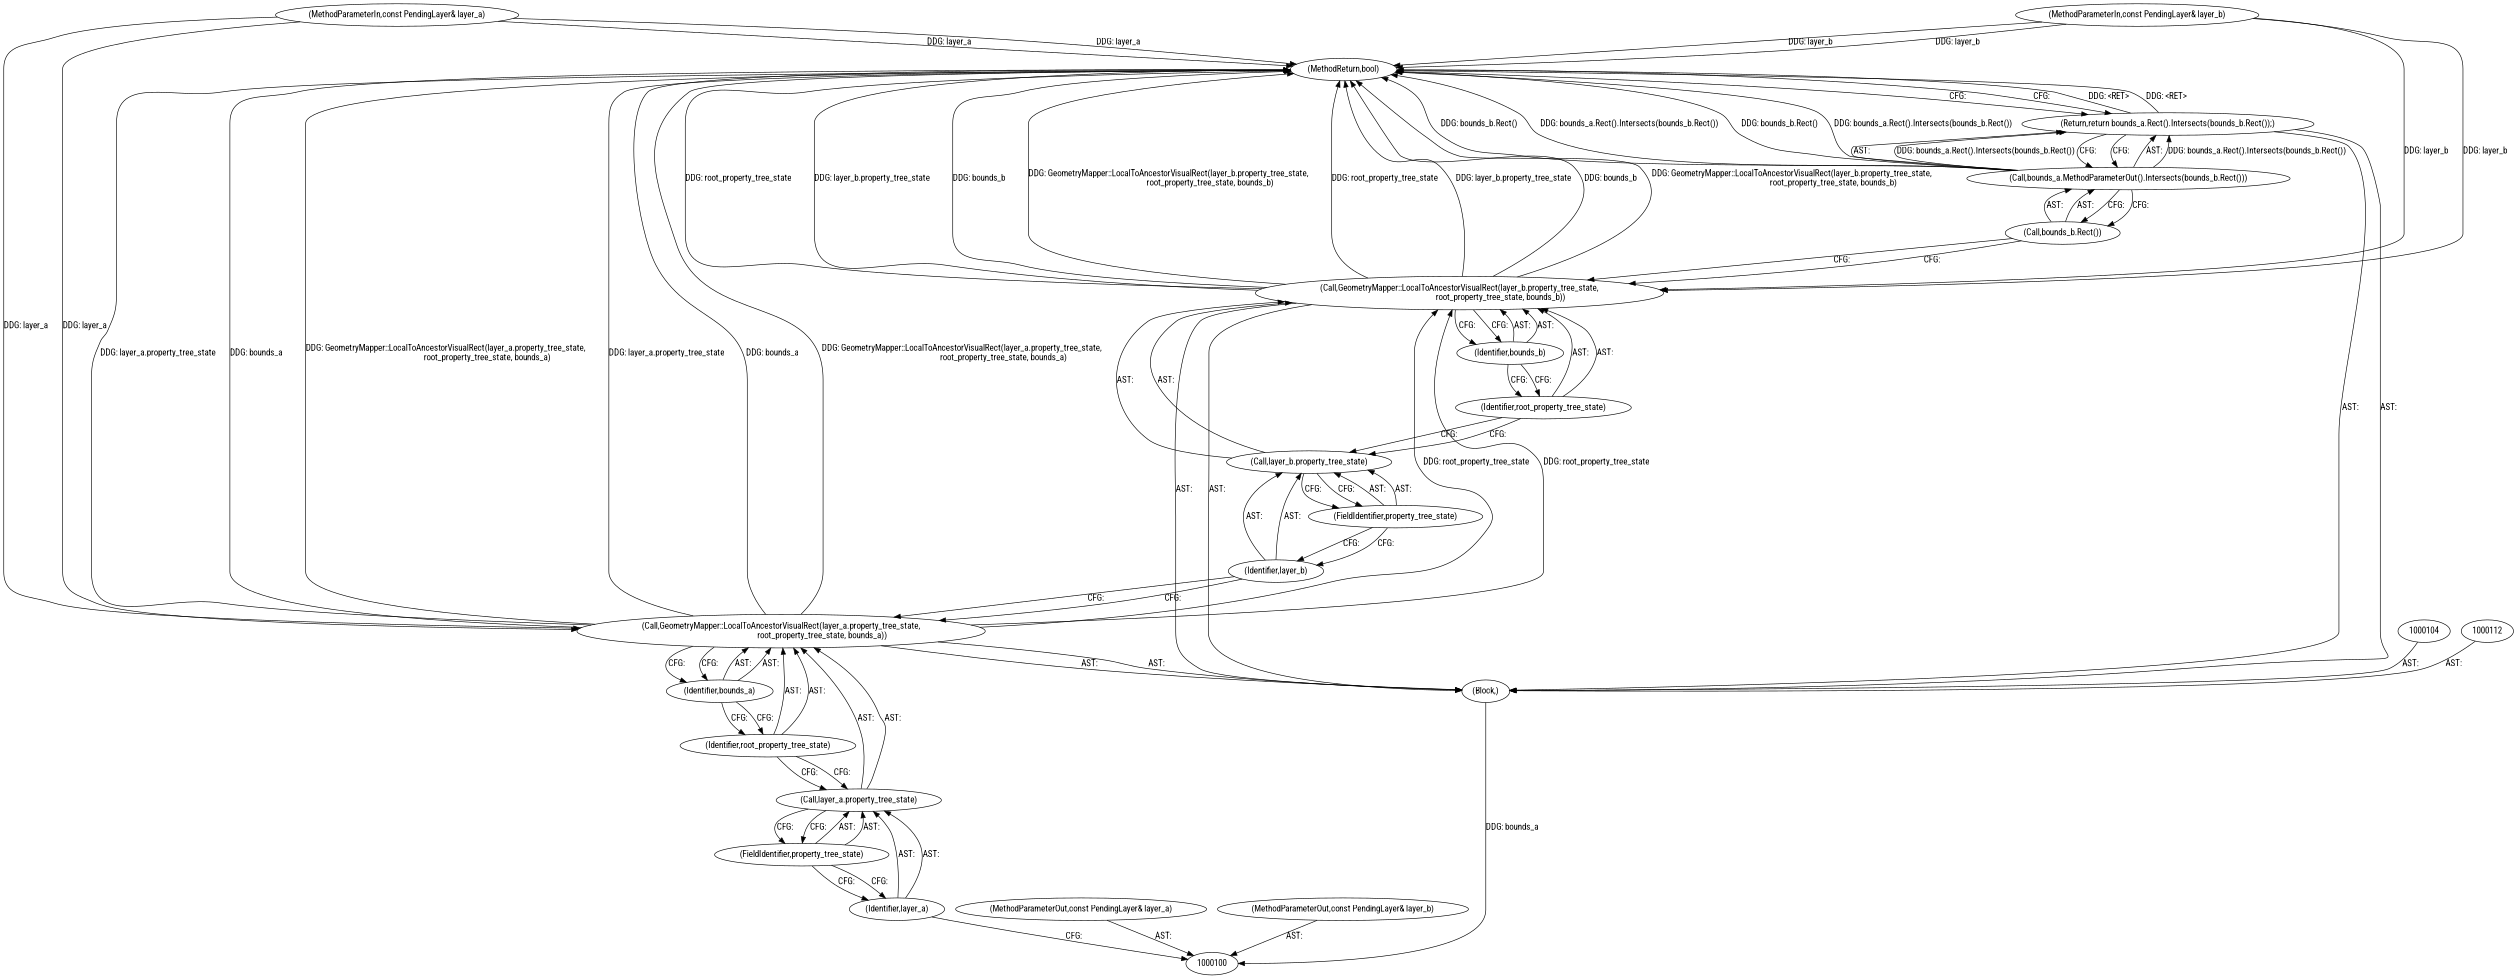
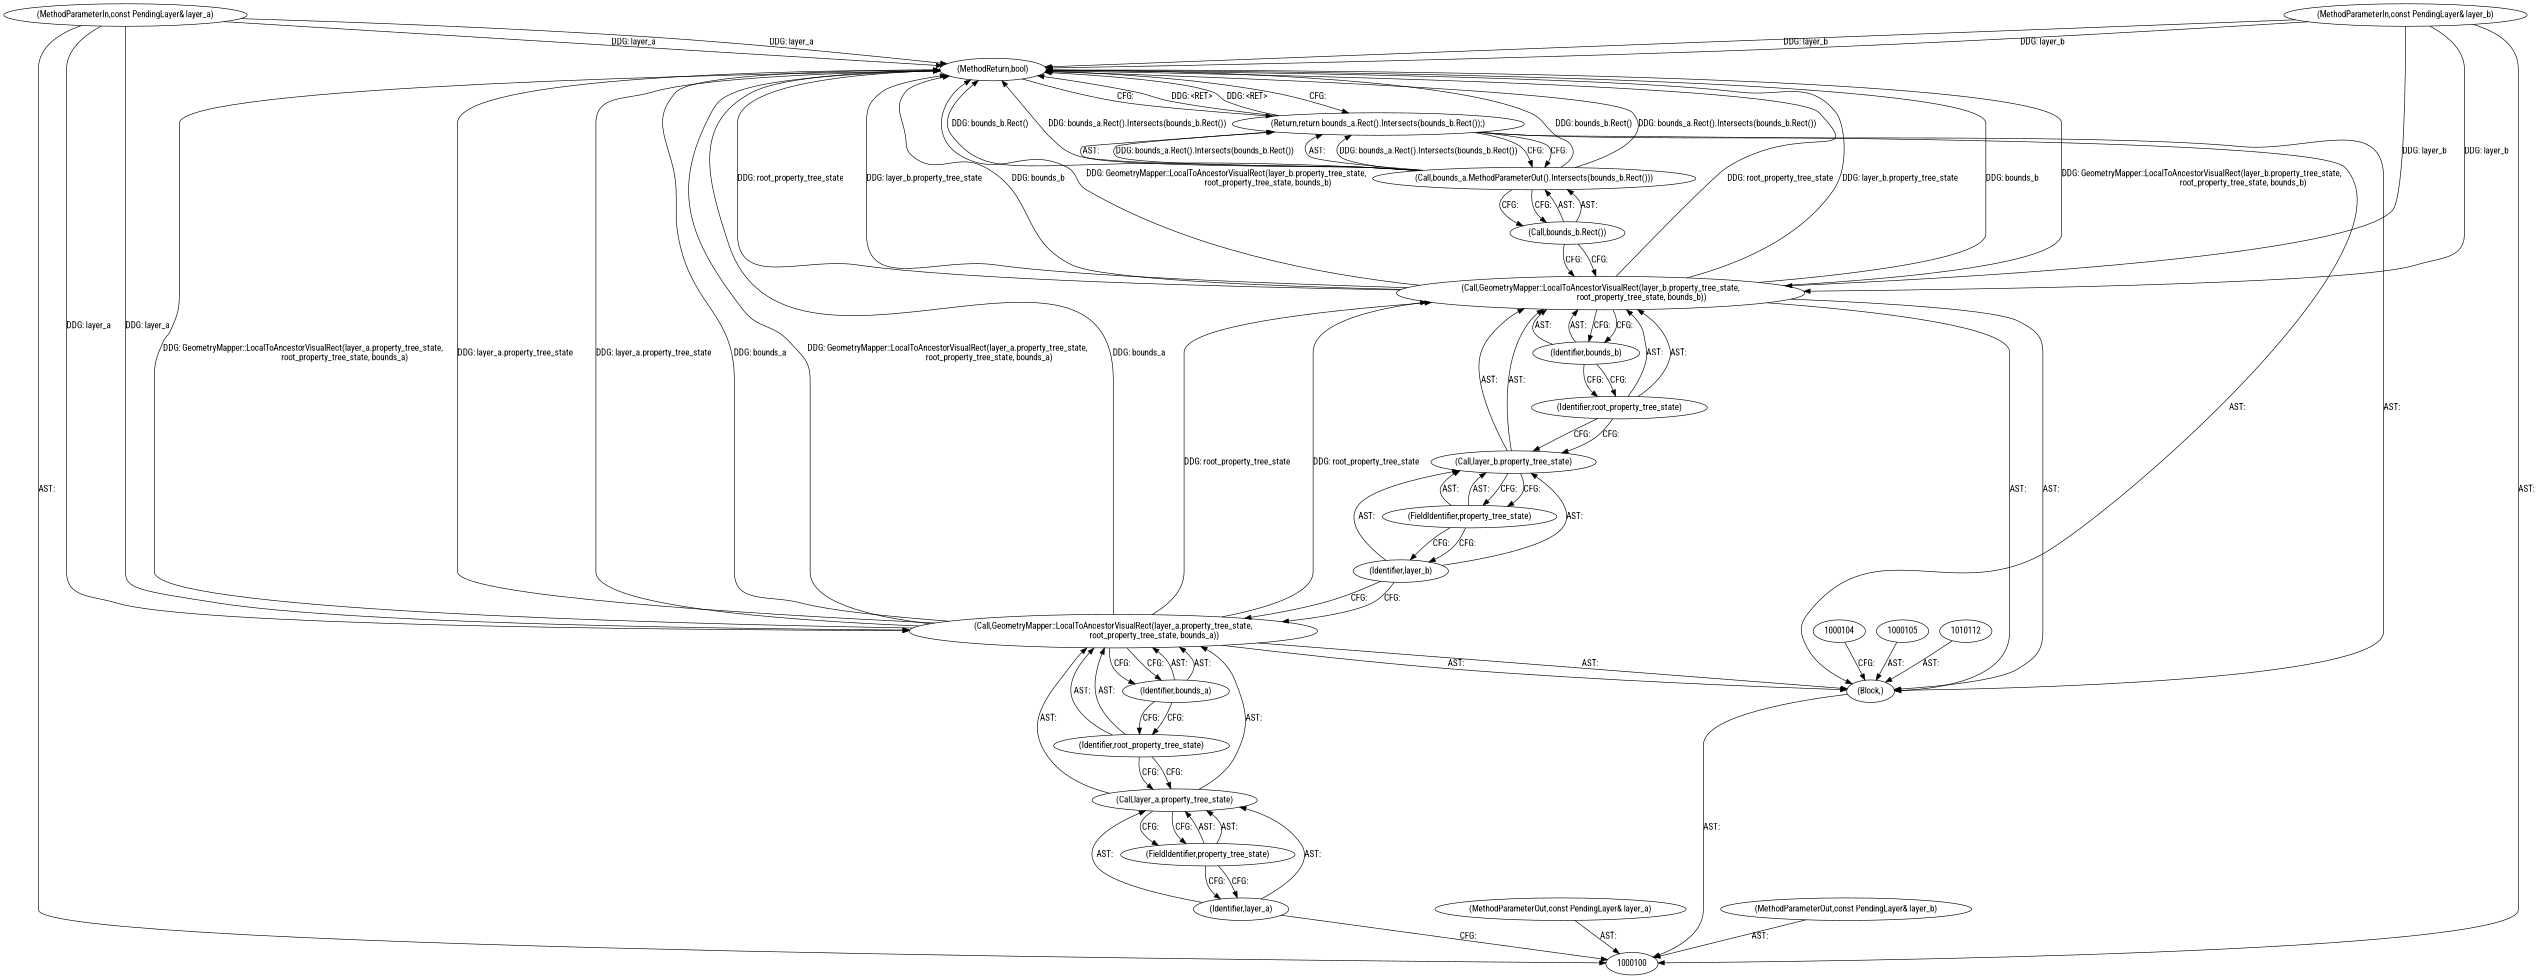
none -> (1903, 631)
(2487, 631) -> (1966, 631)
(2412, 664) -> (1867, 664)
(1512, 827) -> (1713, 827)
none -> (2518, 885)
none -> (365, 940)
